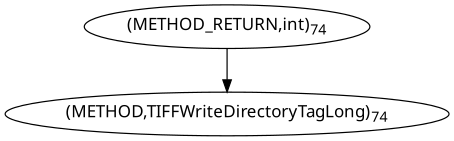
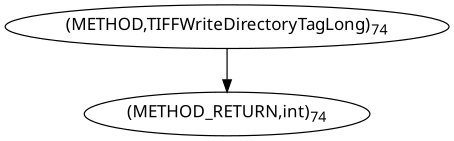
(227, 64) -> (227, 64)
